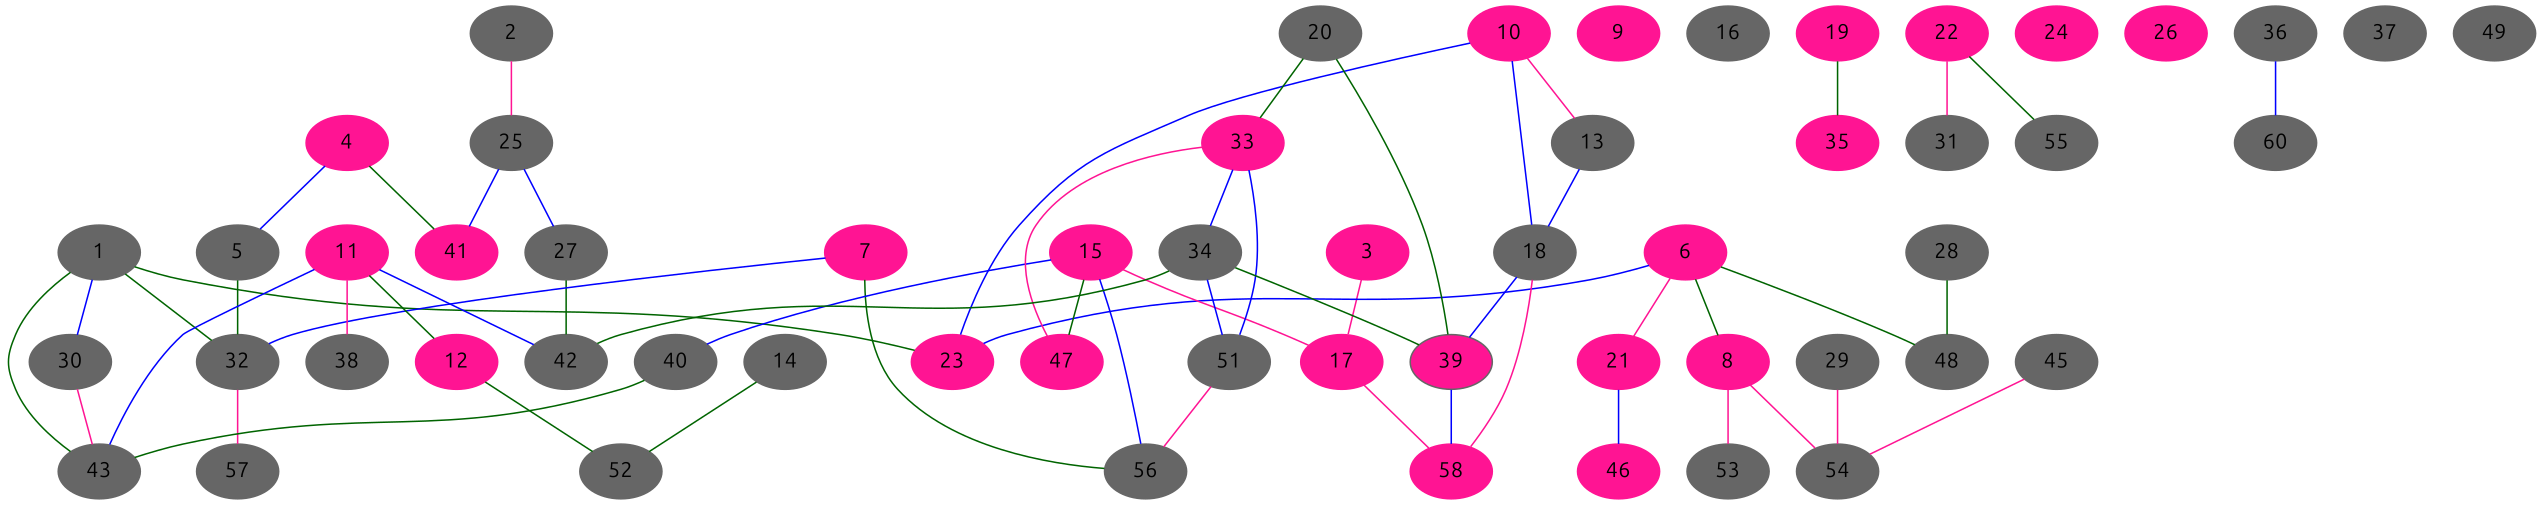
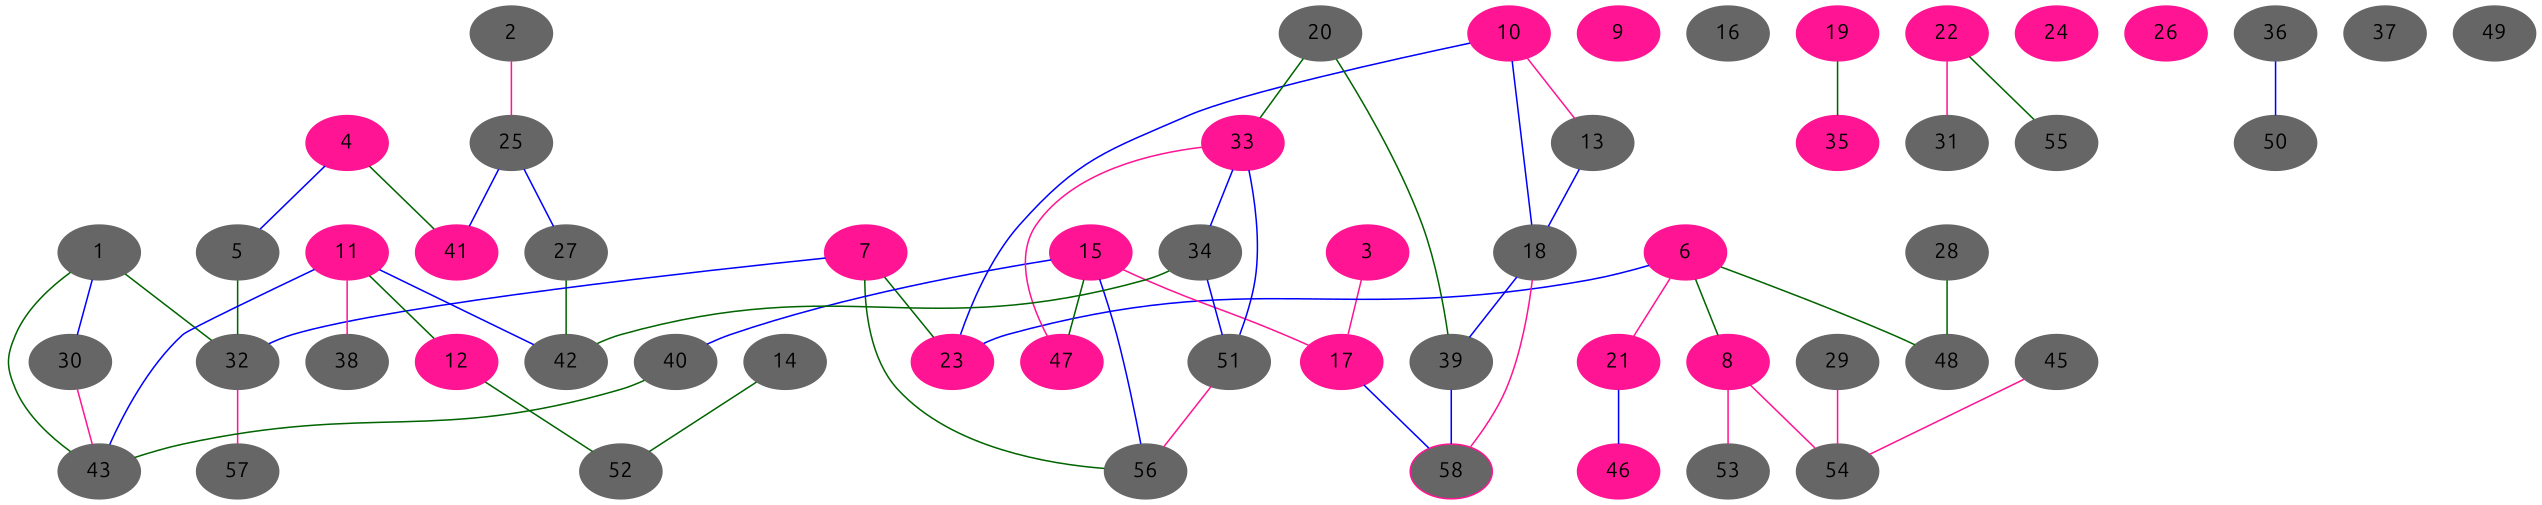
(2276, 143) -> (2276, 143)
(1337, 309) -> none
(524, 311) -> (902, 298)
(1451, 362) -> (1451, 362)
(1396, 417) -> (1396, 417)
(1451, 471) -> (1451, 471)
